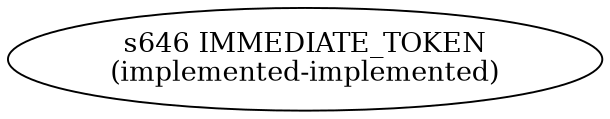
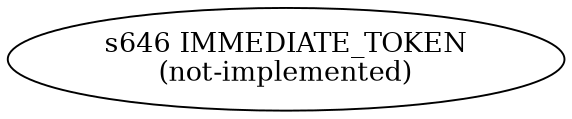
(305, 59) -> (286, 59)
